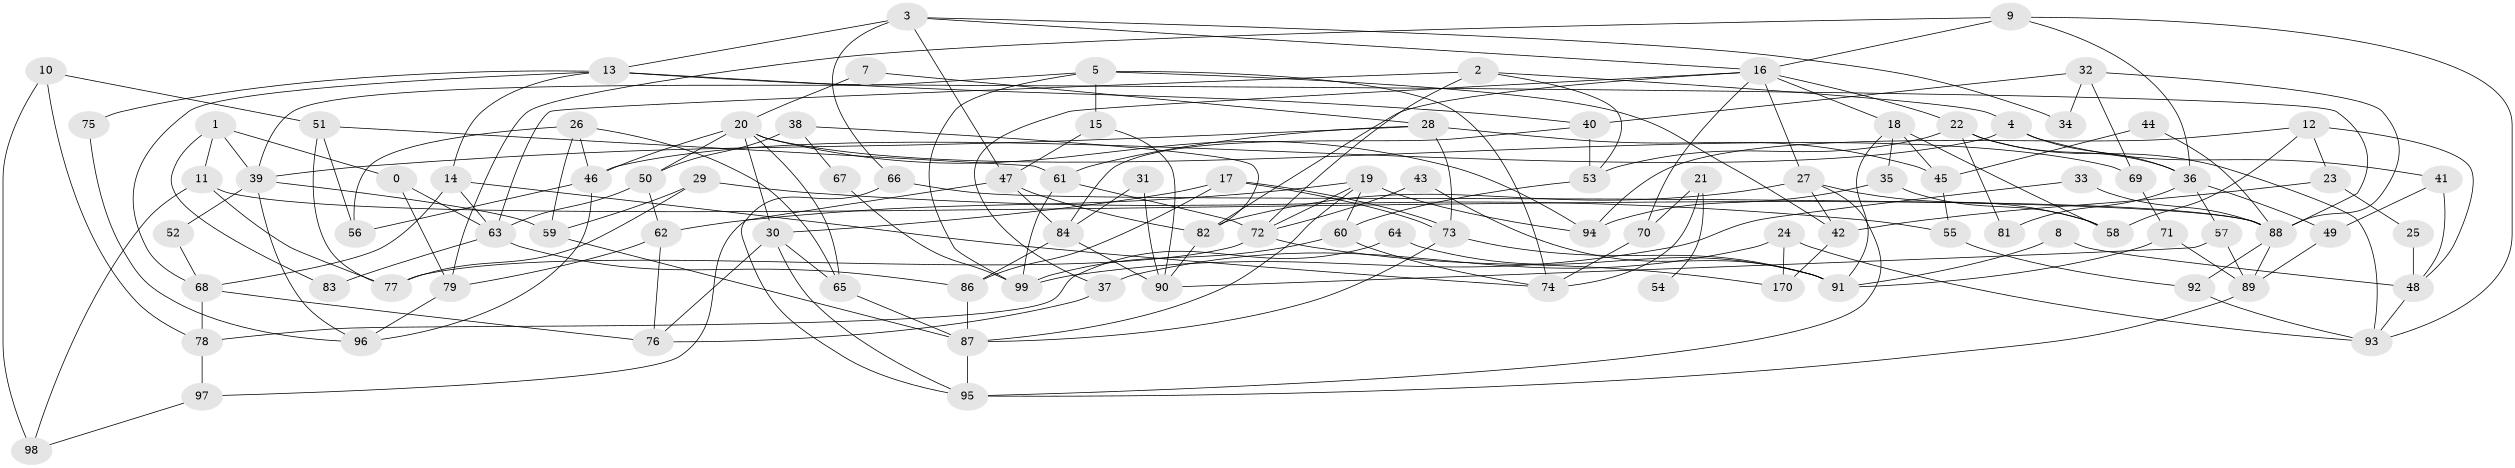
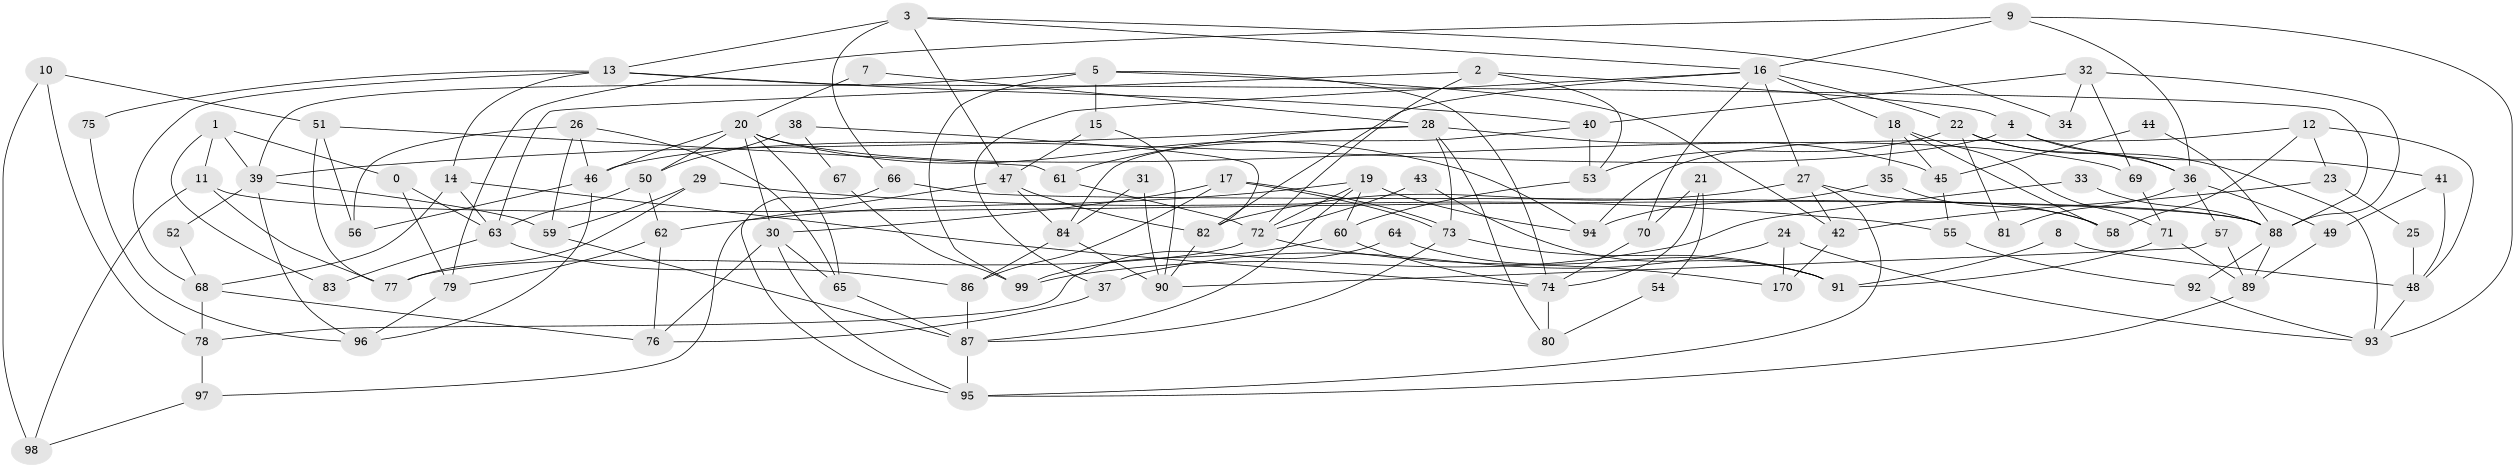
(1857, 182) -> (2032, 178)
(1032, 231) -> none
none -> (1548, 342)
